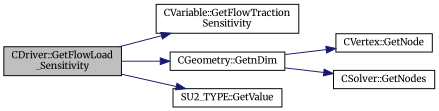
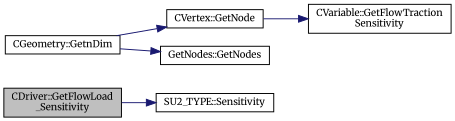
(140, 41) -> (281, 19)
(141, 61) -> none
(384, 80) -> (215, 55)
(227, 98) -> (215, 103)
